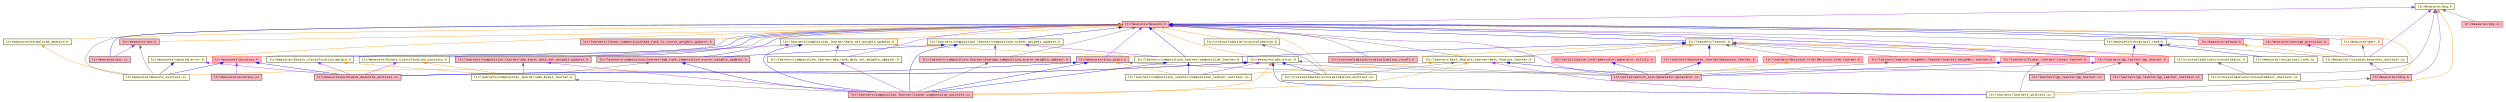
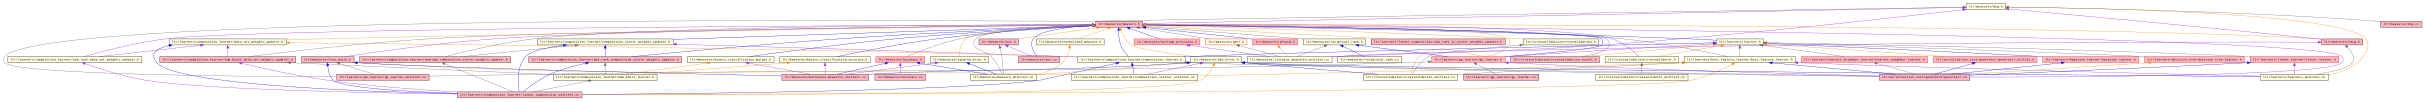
(2482, 24) -> (2401, 24)
(2382, 71) -> (1751, 46)
